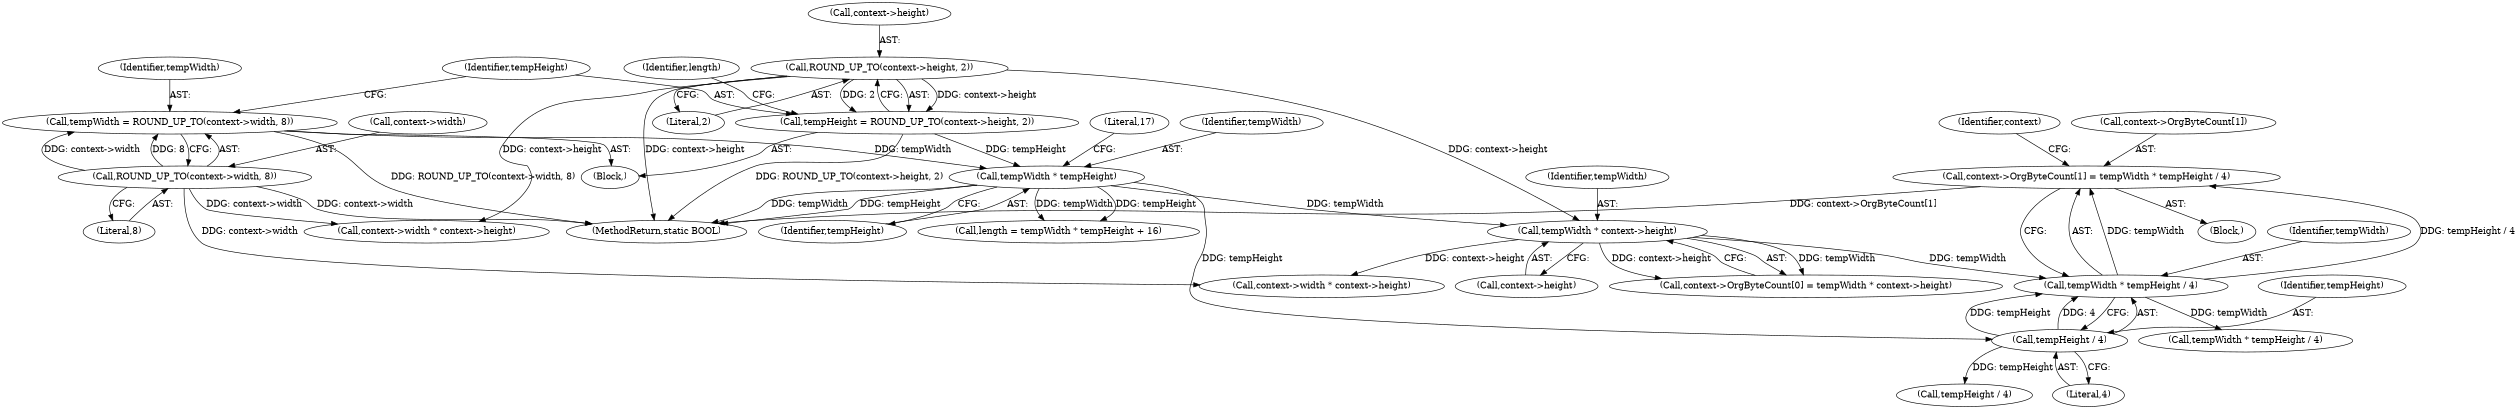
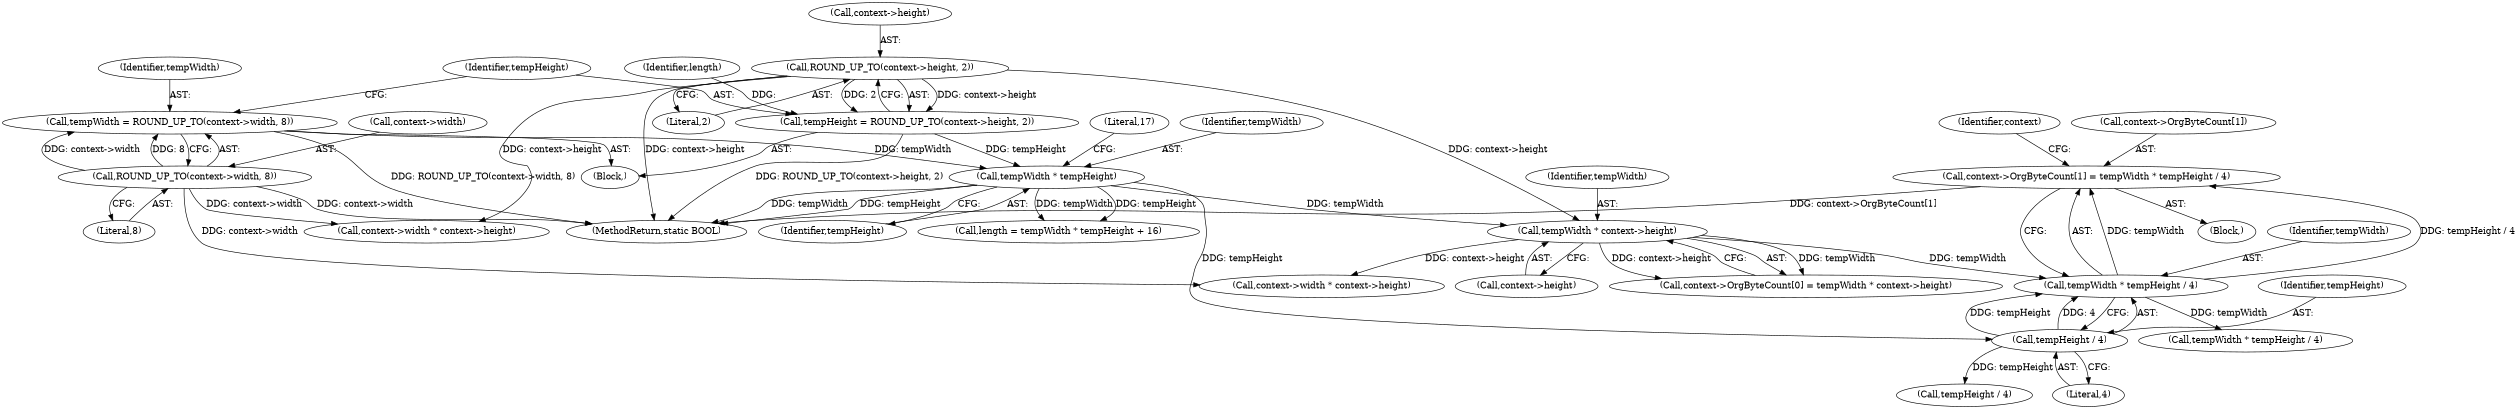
(765, 96) -> (765, 96)
